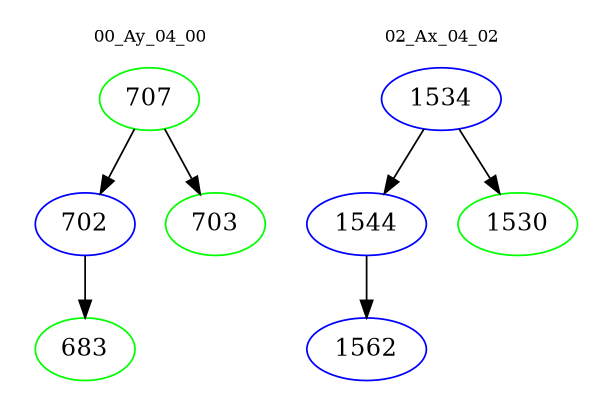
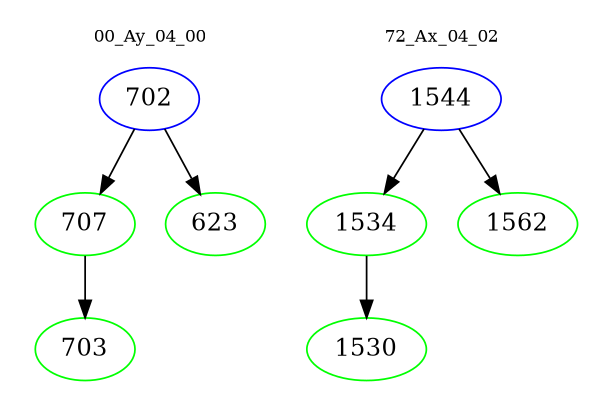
(442, 37) -> (442, 37)
(441, 99) -> (367, 224)
(122, 153) -> (122, 153)
(409, 154) -> (409, 154)
(85, 349) -> (215, 224)
(367, 349) -> (518, 224)
